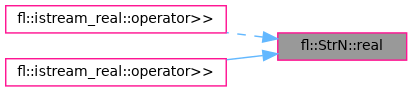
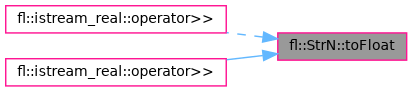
(342, 47) -> (342, 47)
